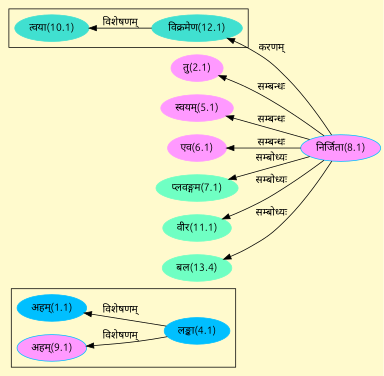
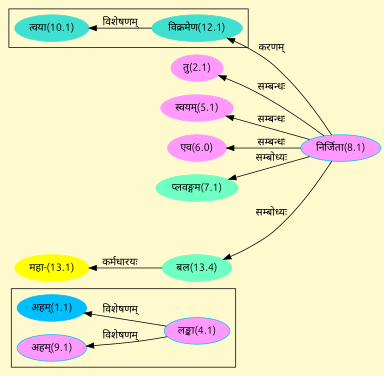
(197, 148) -> (197, 148)
(197, 228) -> none
none -> (52, 268)
(197, 331) -> (197, 331)
